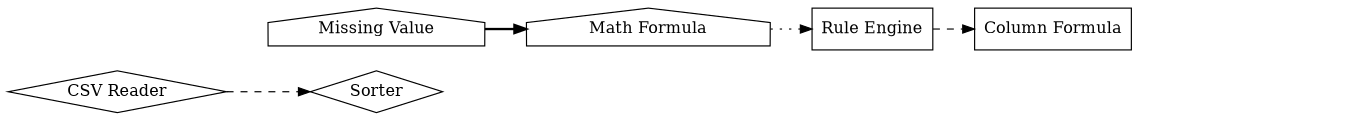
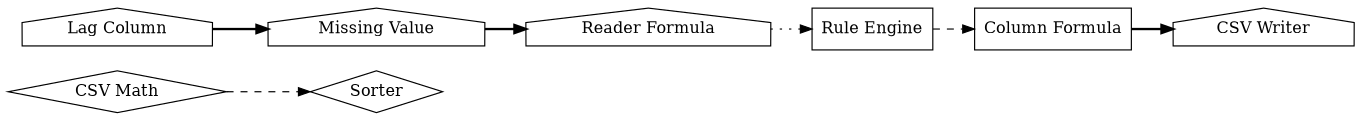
none -> (117, 29)
(648, 29) -> (648, 29)
none -> (1264, 29)
(117, 92) -> (117, 92)
